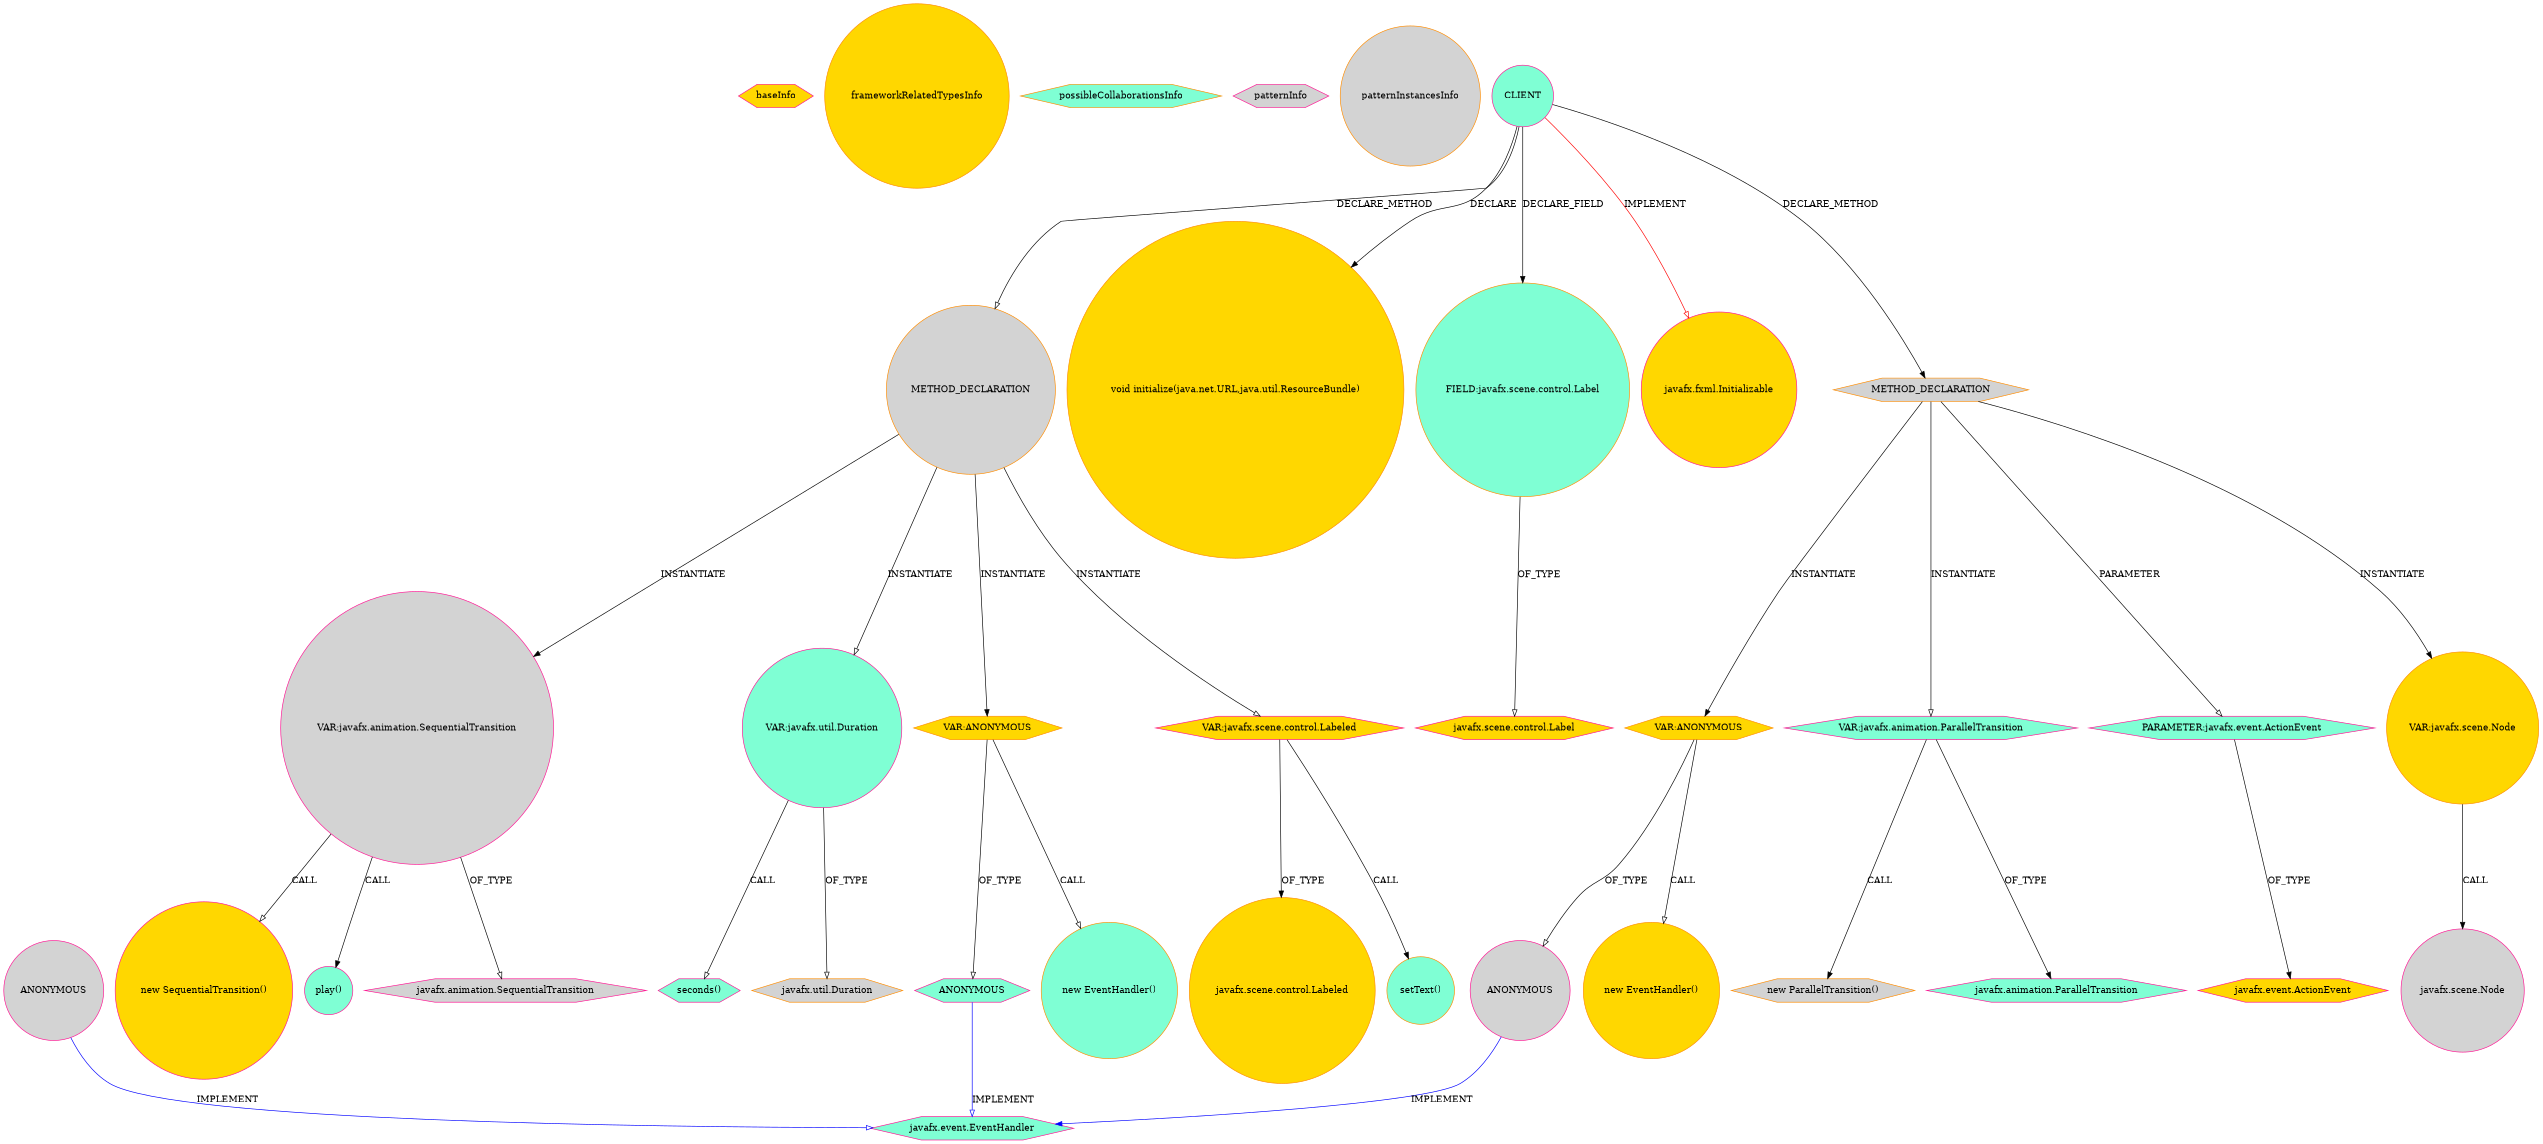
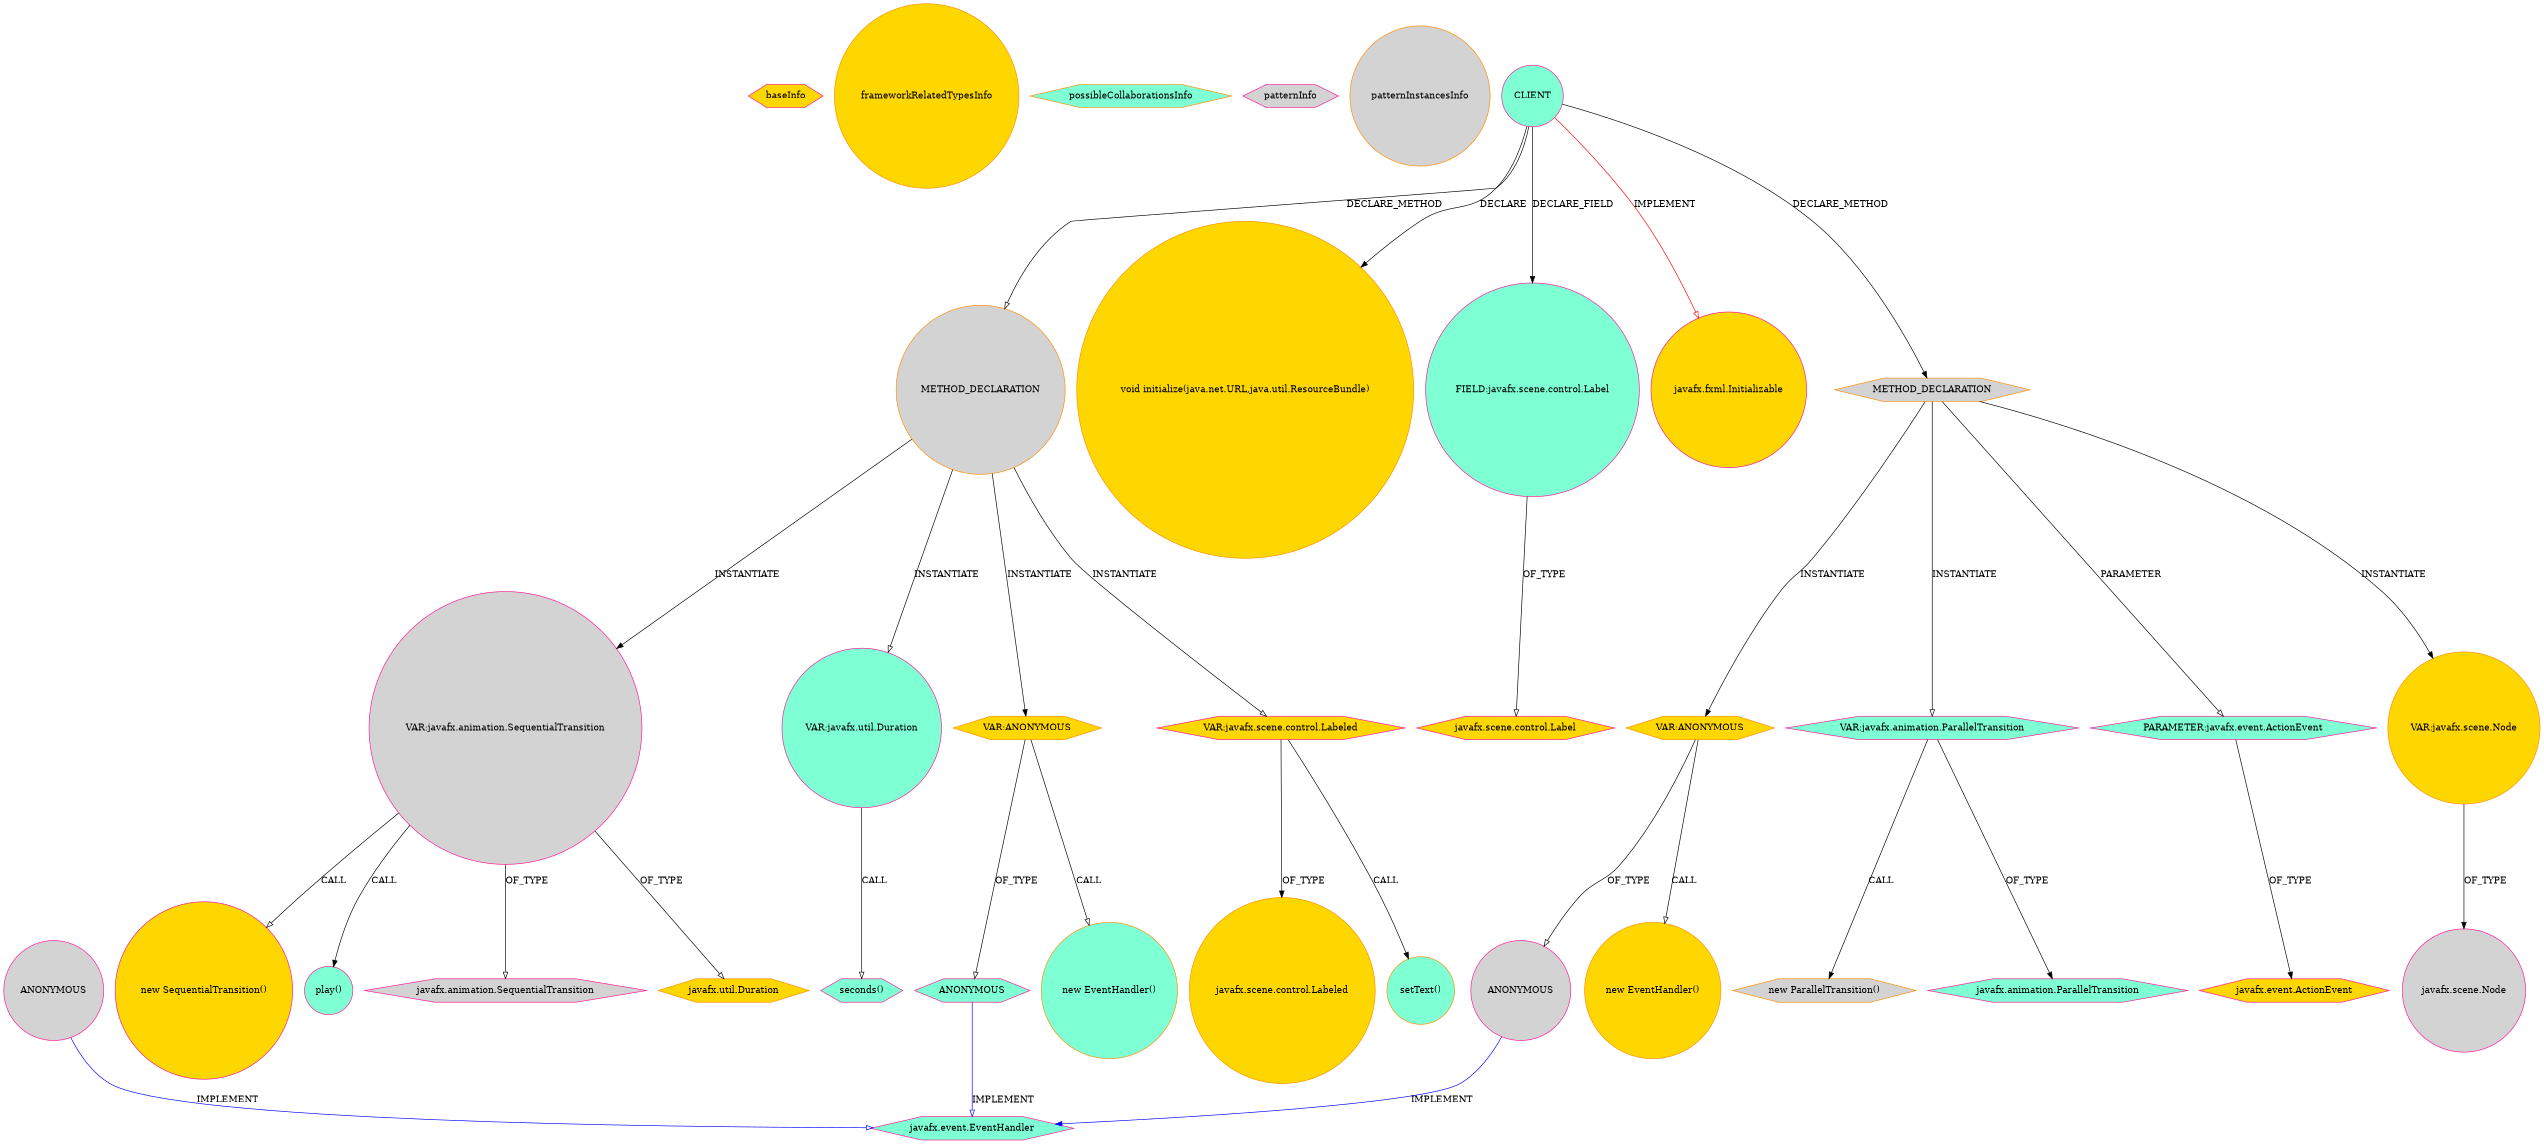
(1523, 390) -> (1533, 390)
(2475, 881) -> (2486, 881)
(825, 890) -> (657, 902)
(827, 991) -> (734, 991)
